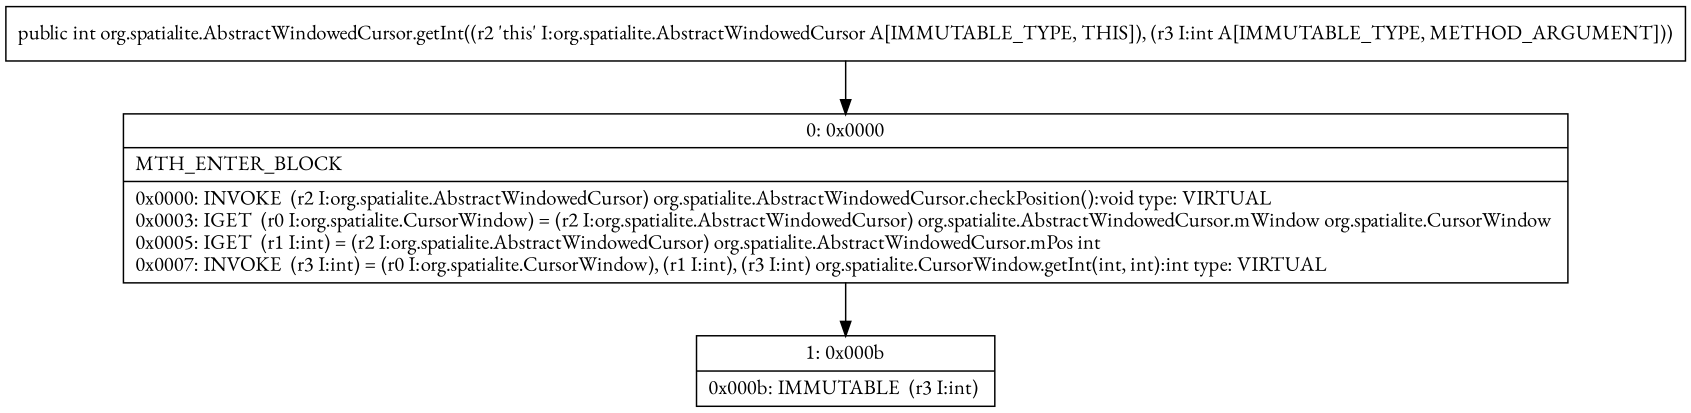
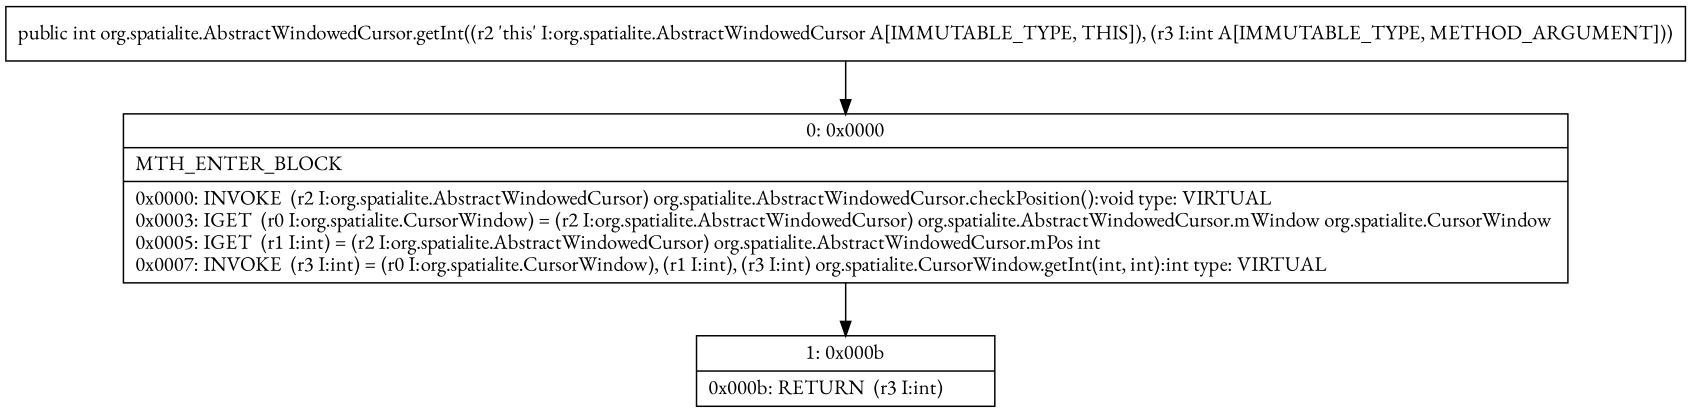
(846, 388) -> (828, 388)
